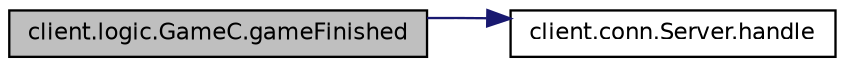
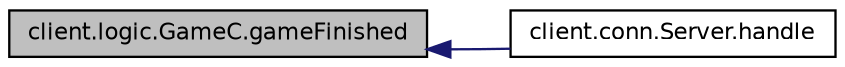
(457, 18) -> (481, 49)
